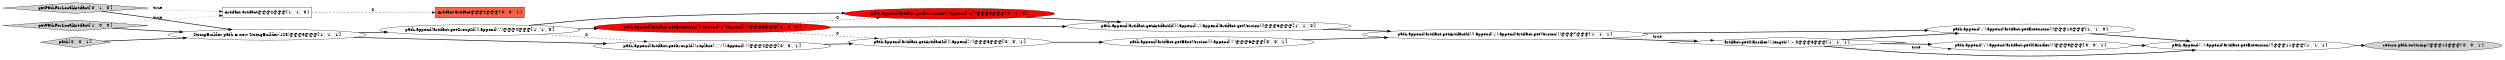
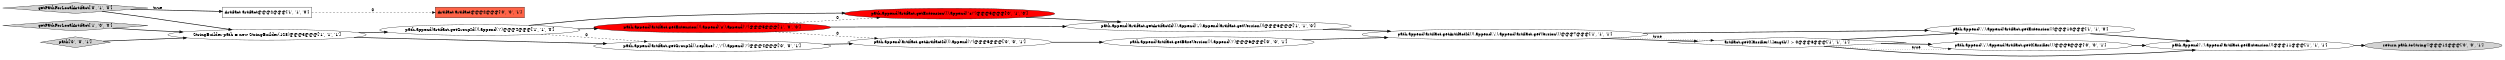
(175, 10) -> (175, 10)
(172, 19) -> none
